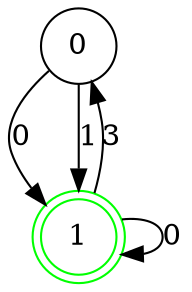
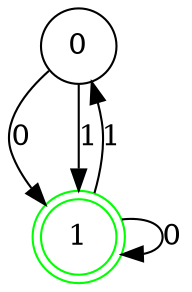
(112, 137) -> (112, 137)
